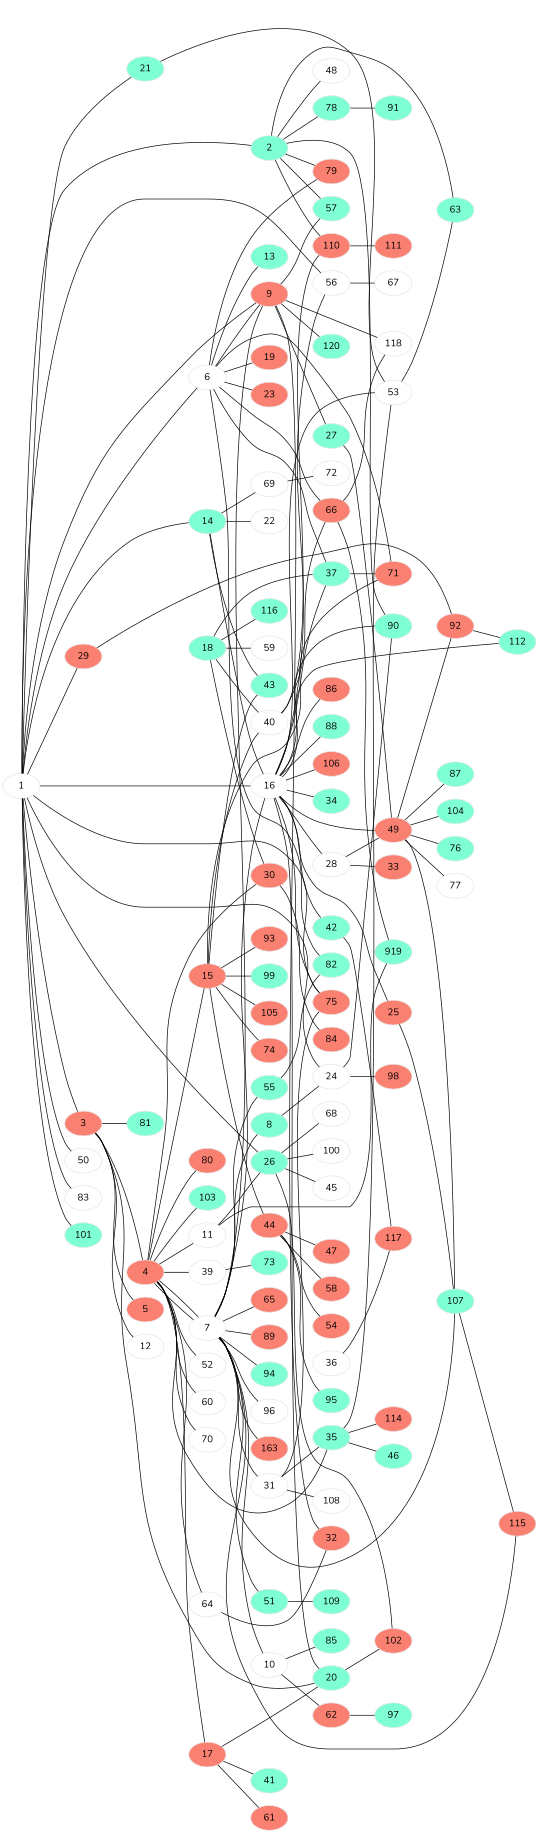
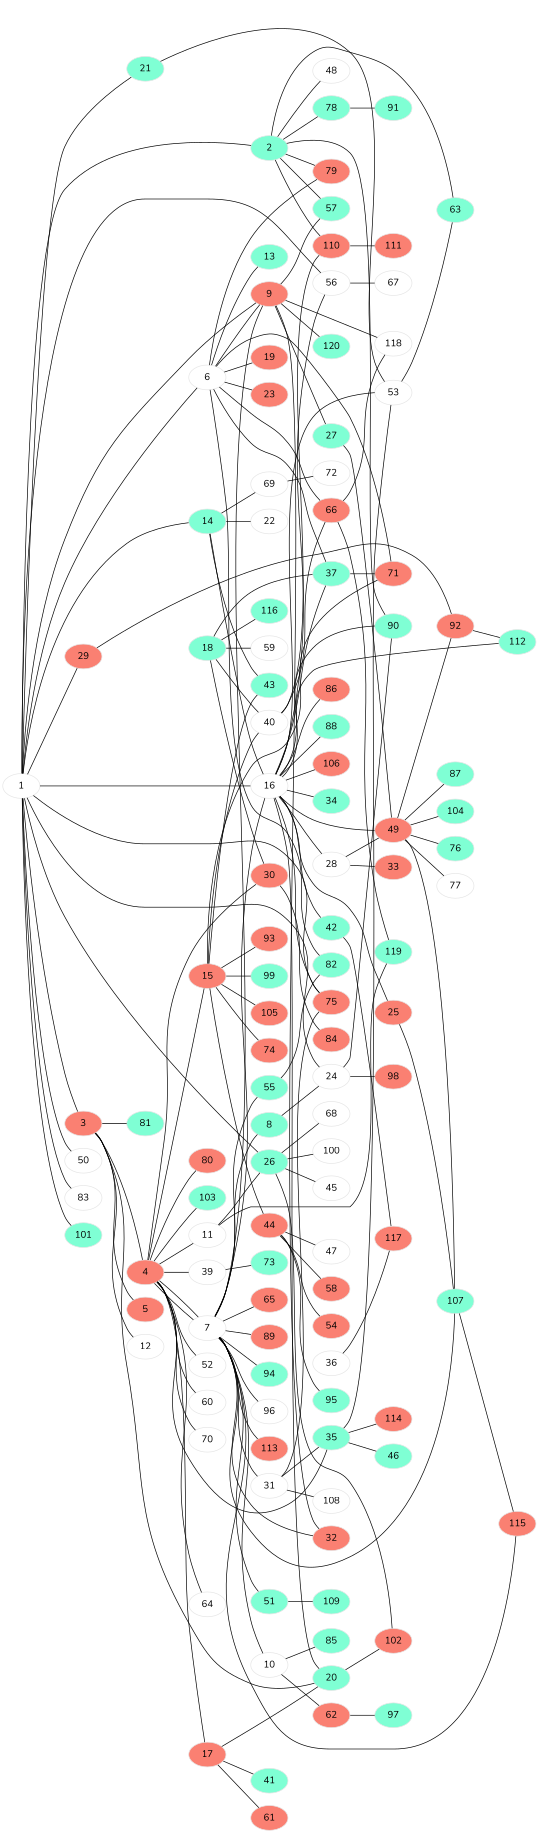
(393, 952) -> (393, 952)
(331, 1252) -> (331, 1252)
(269, 1449) -> (269, 1449)
(292, 1617) -> (249, 1502)
